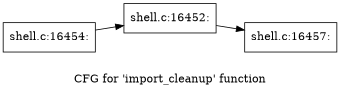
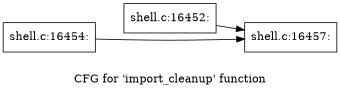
(106, 28) -> (166, 40)
